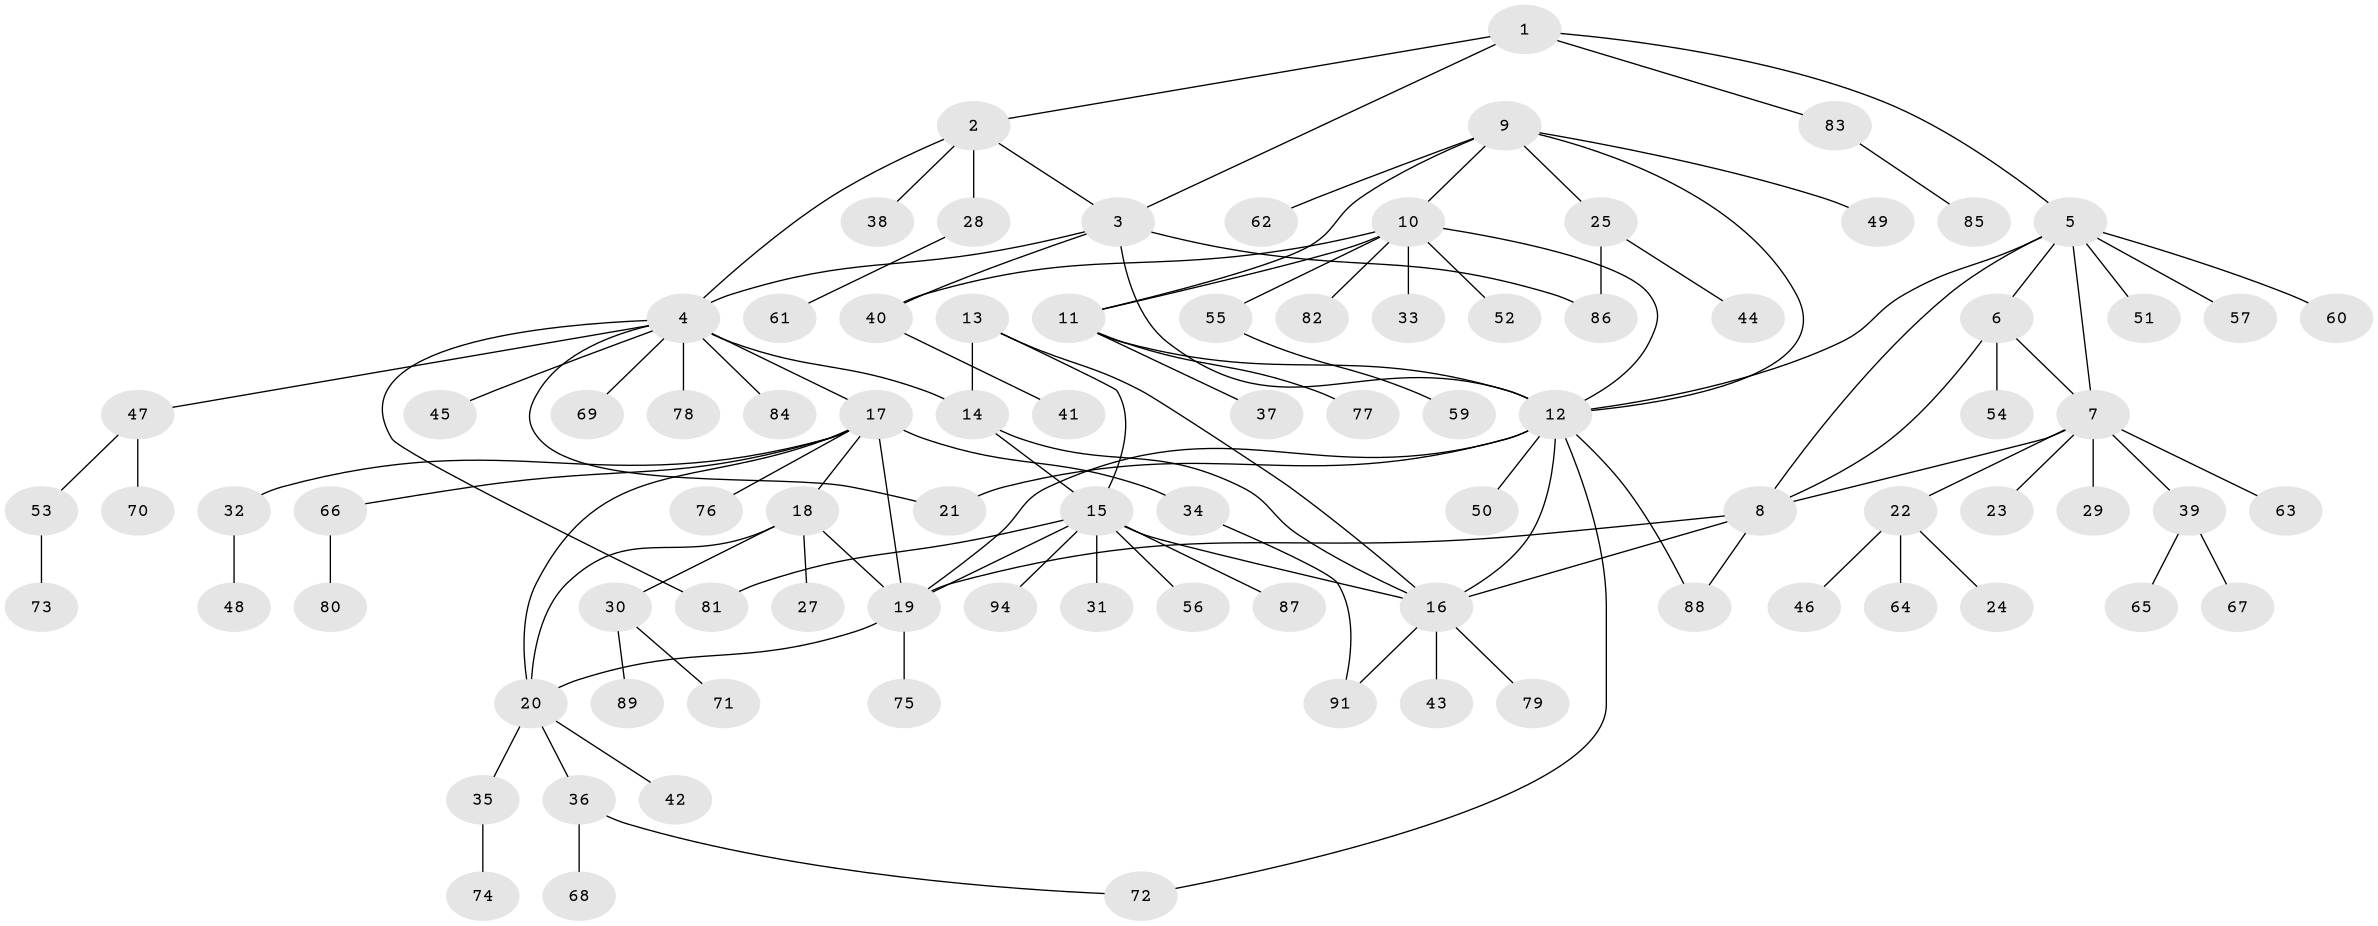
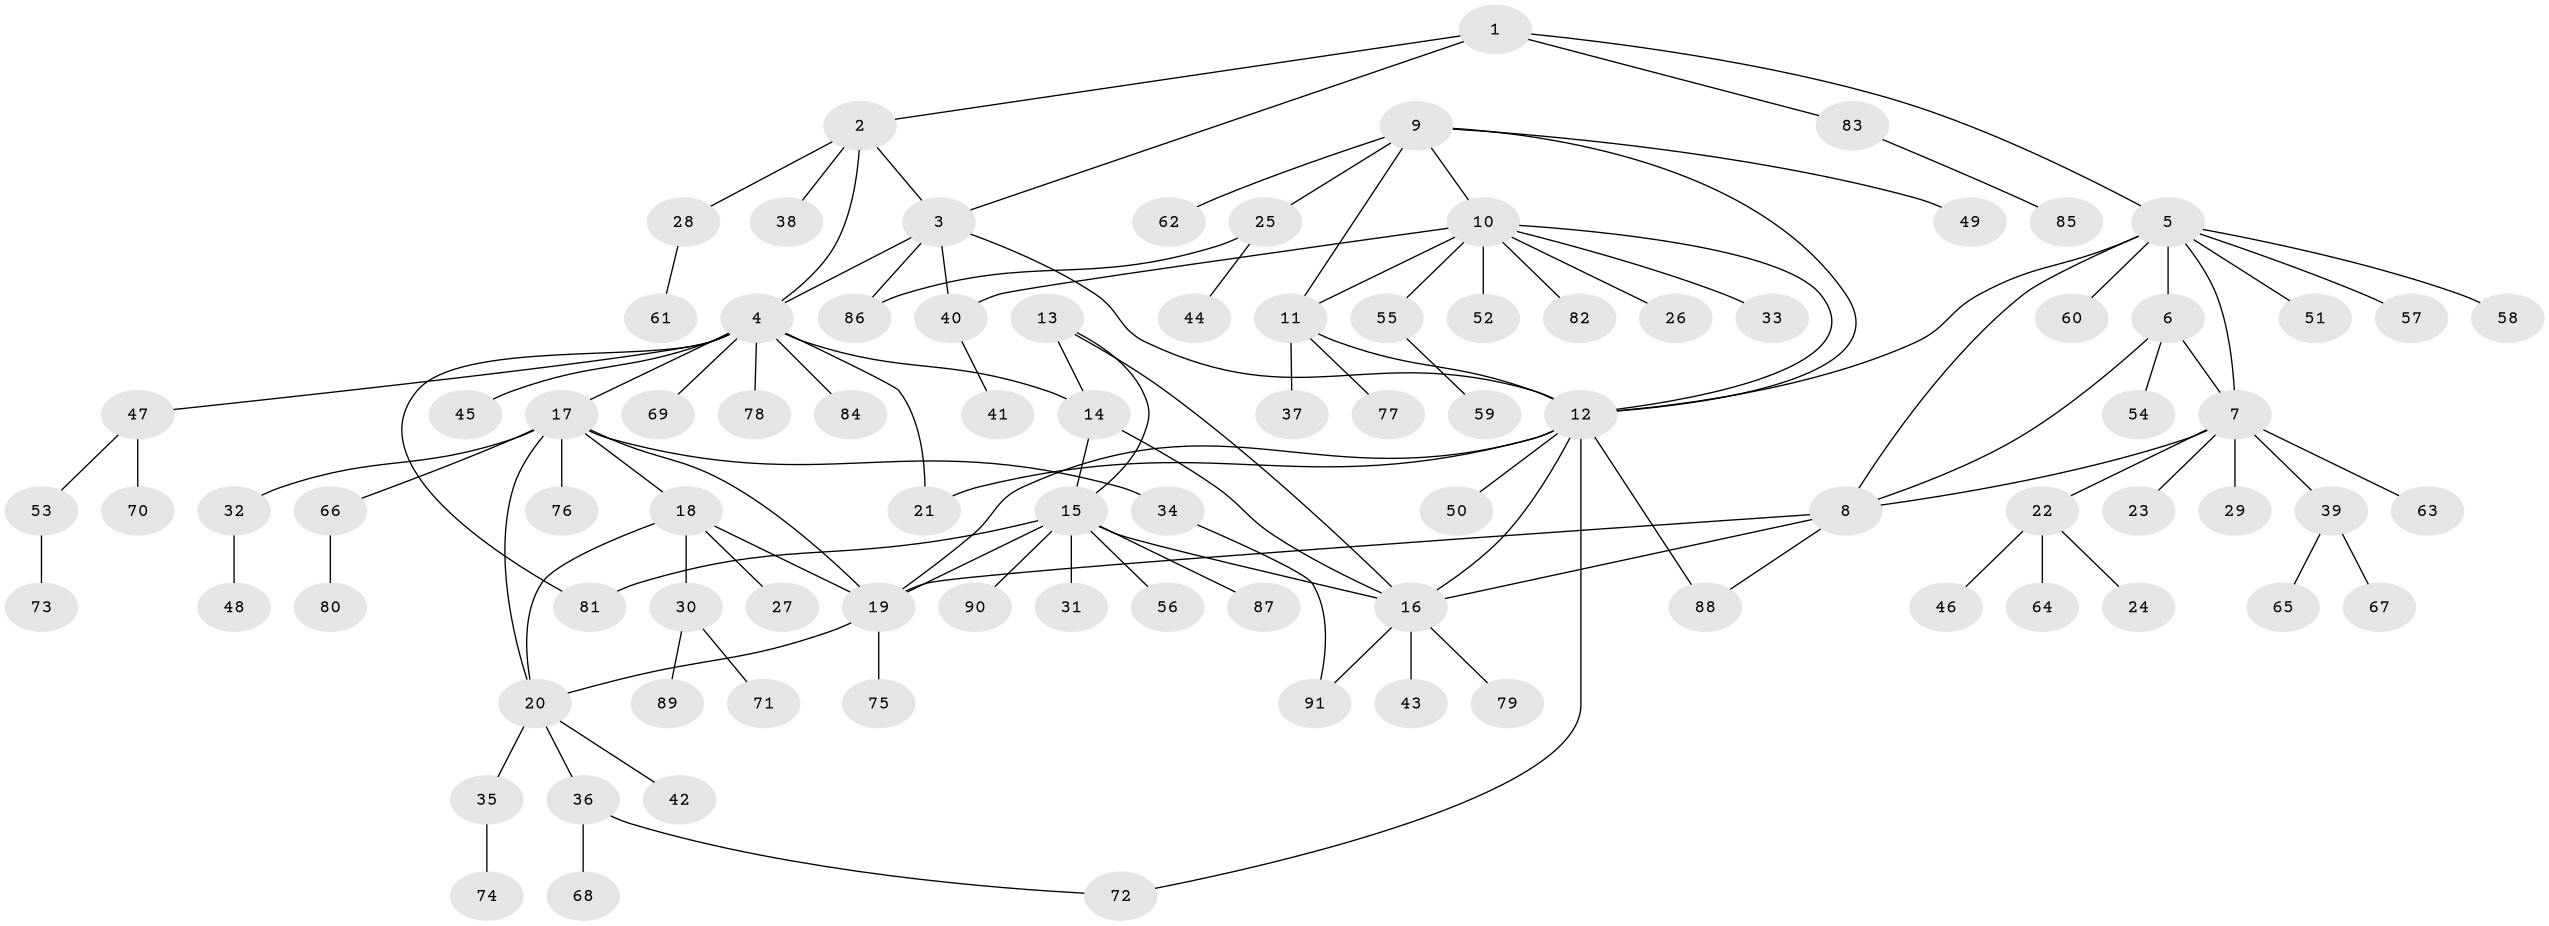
none -> (1676, 318)
none -> (2508, 318)
(1000, 607) -> (975, 607)
